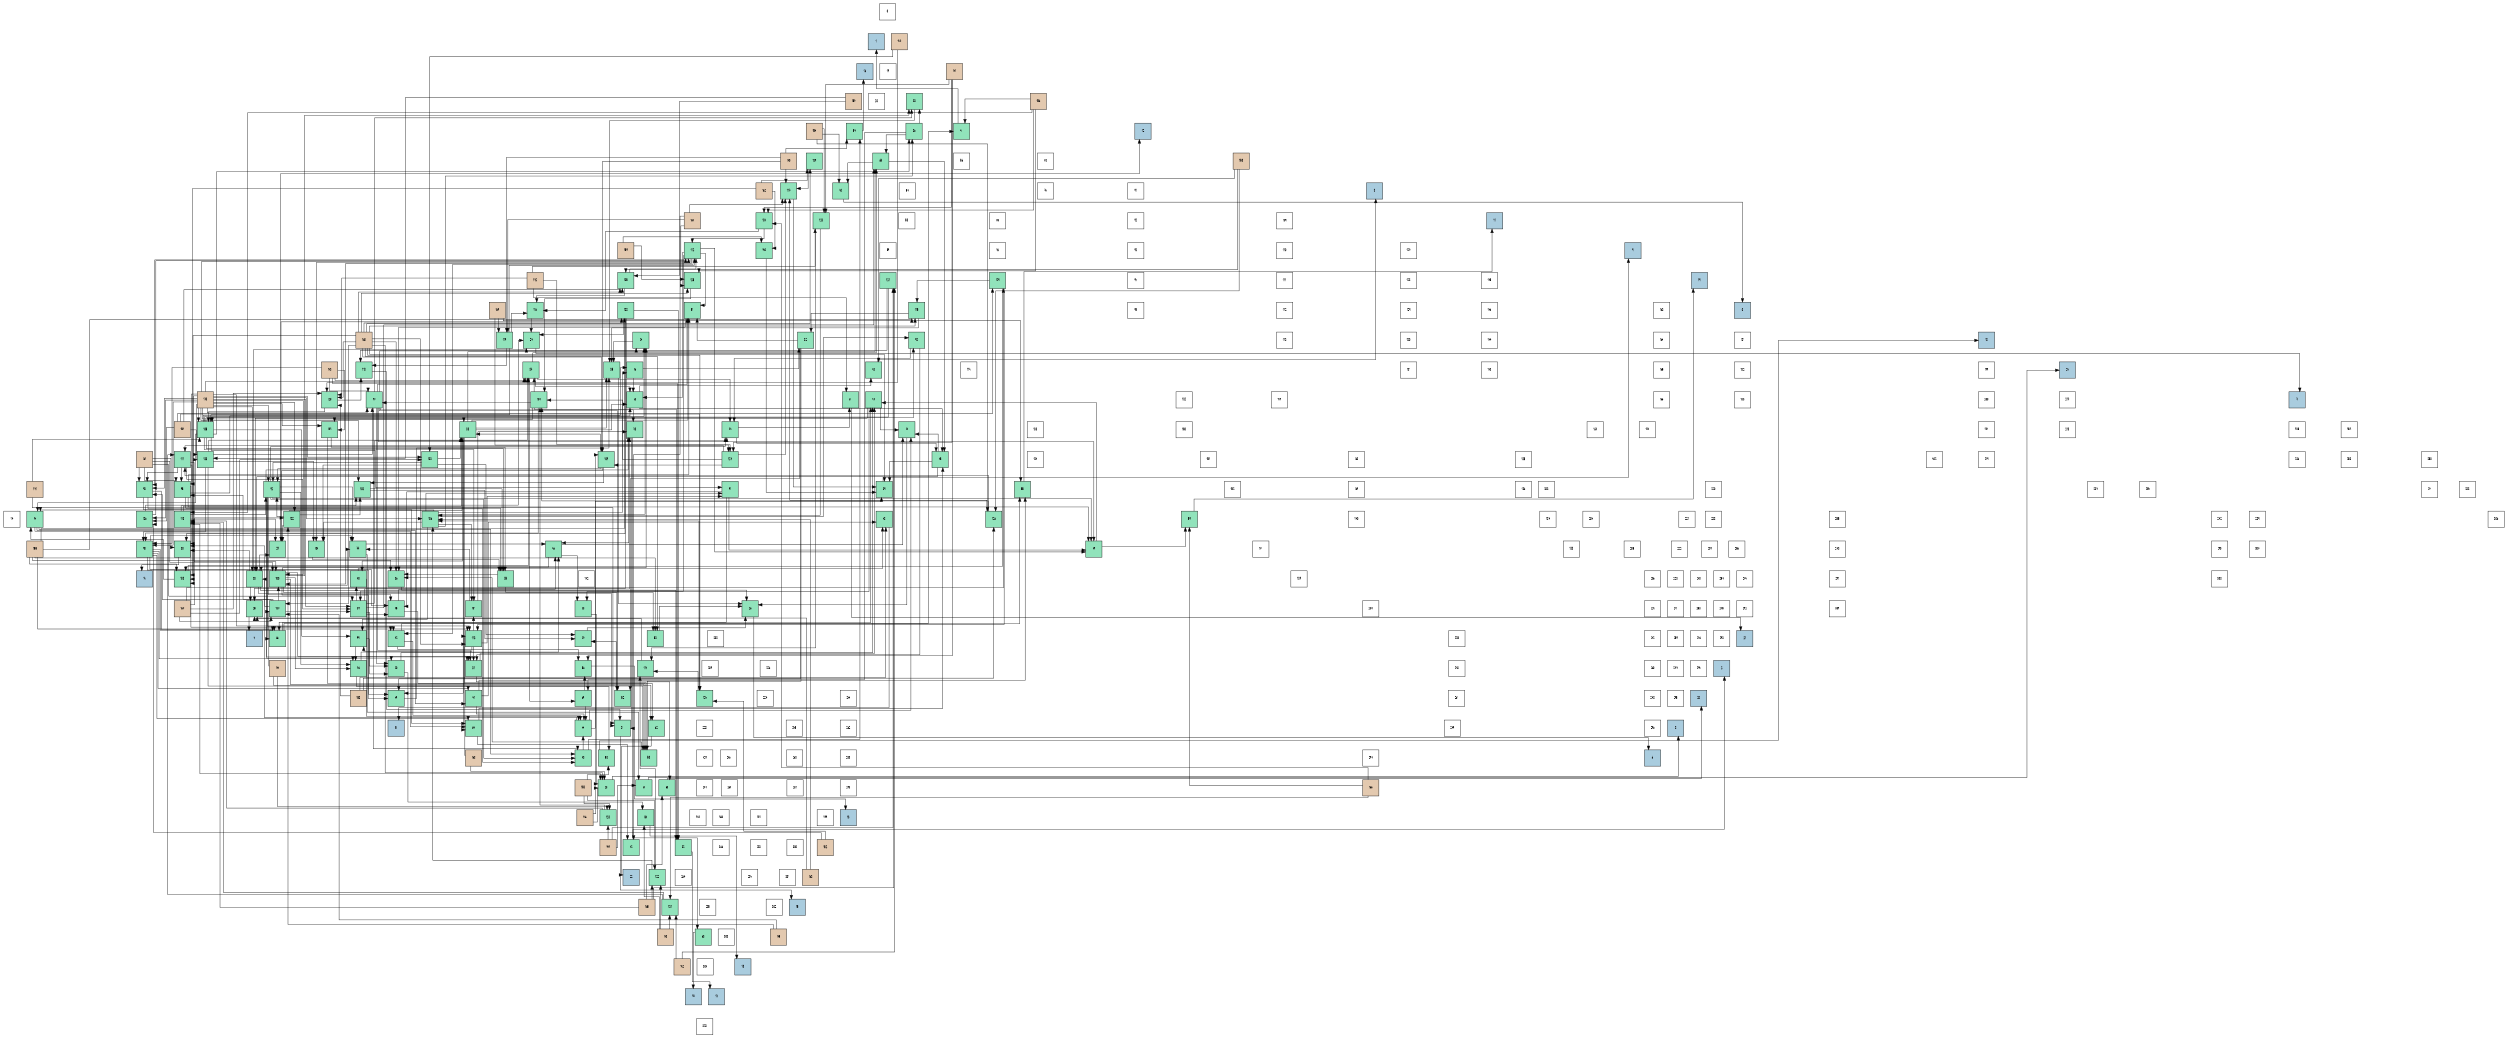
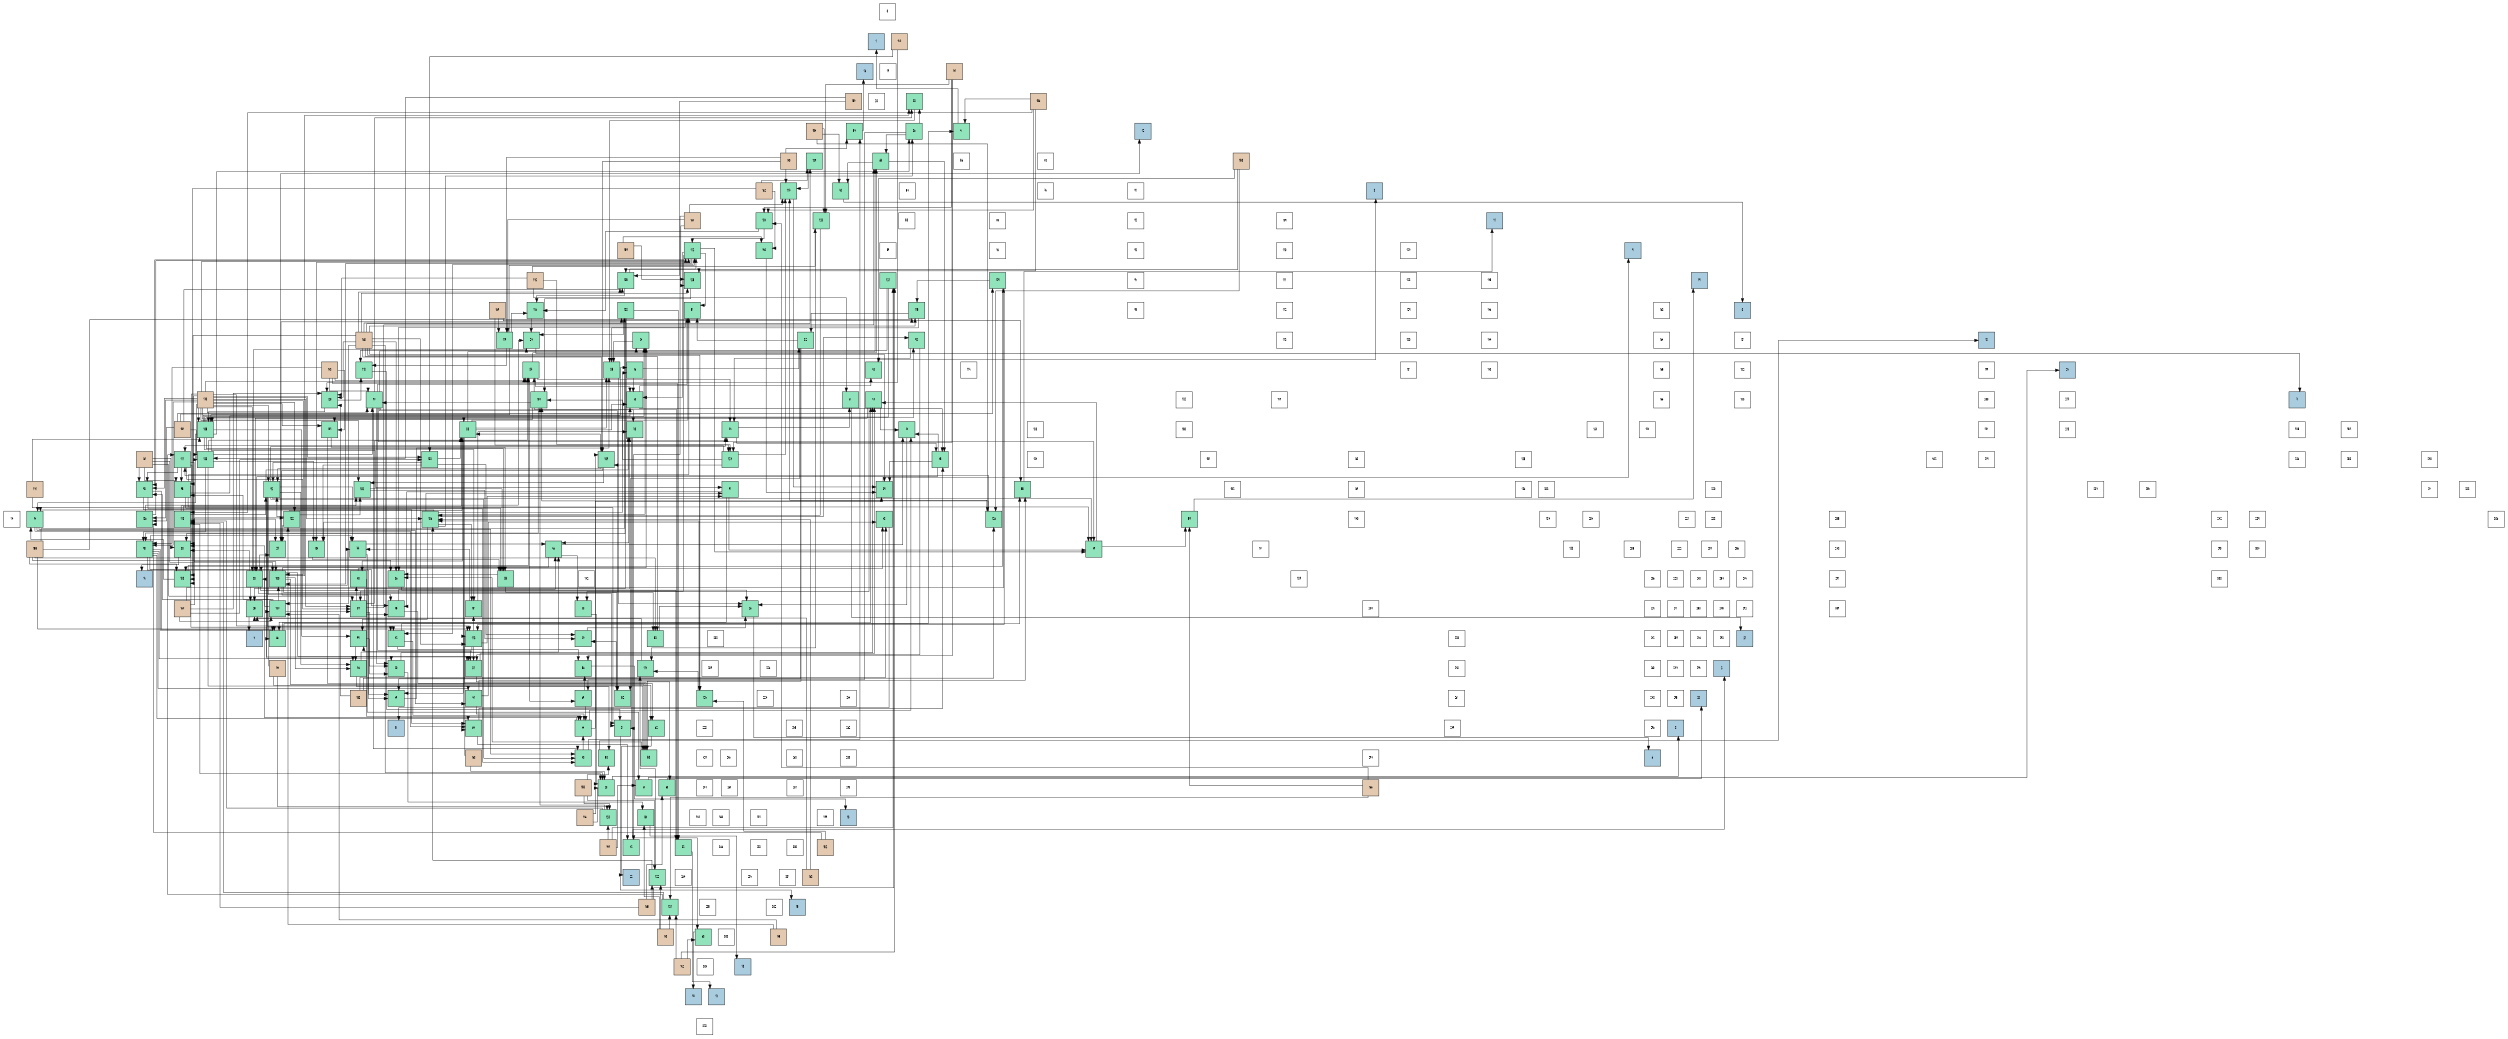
(2430, 460) -> (2430, 460)
none -> (687, 947)
